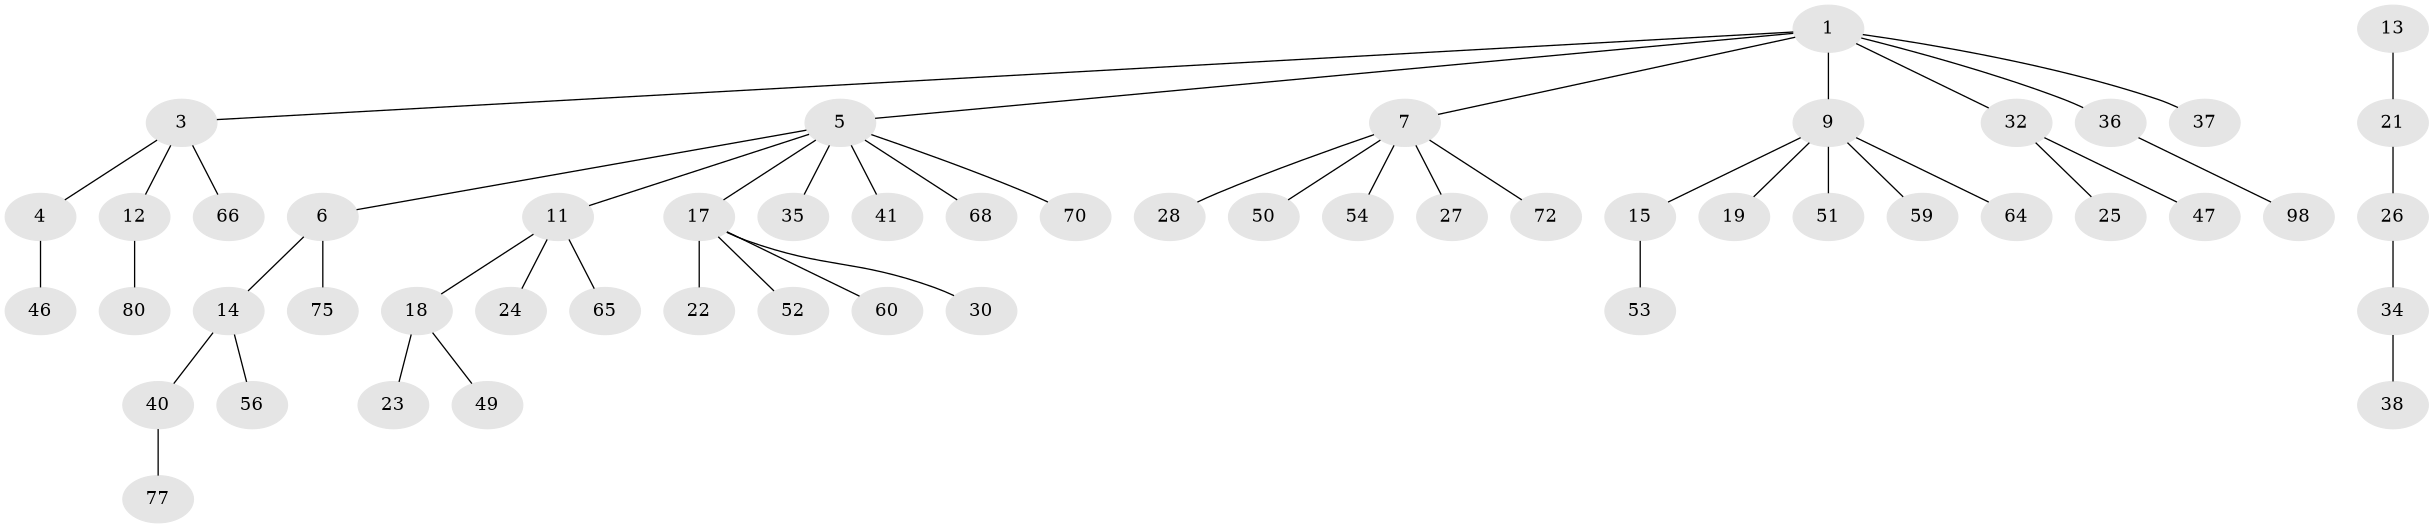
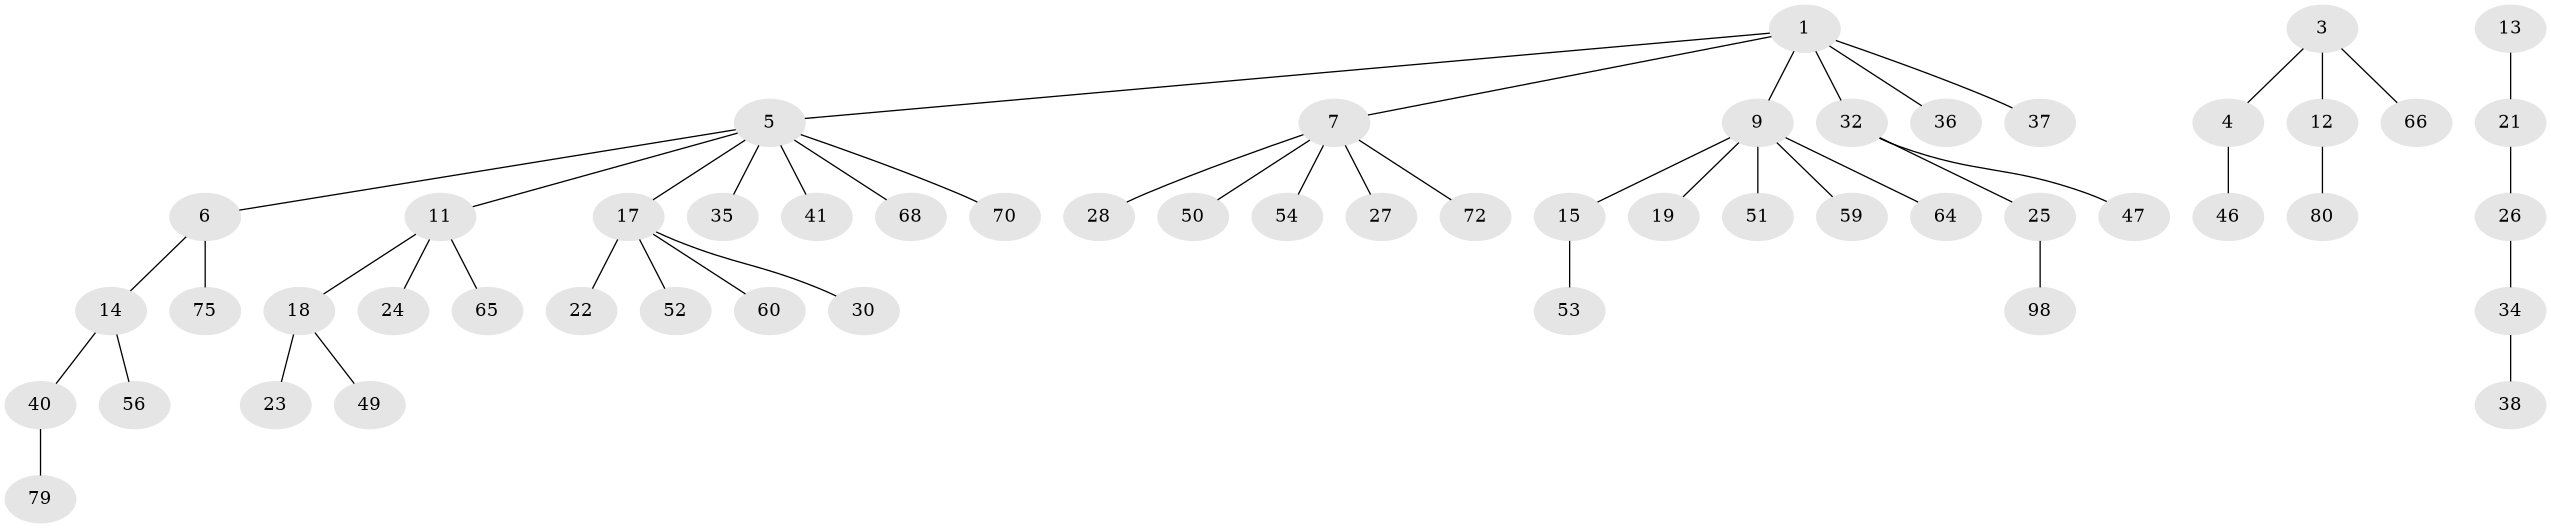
(1005, 76) -> none
(2205, 170) -> (2040, 264)
(158, 499) -> (41, 499)
